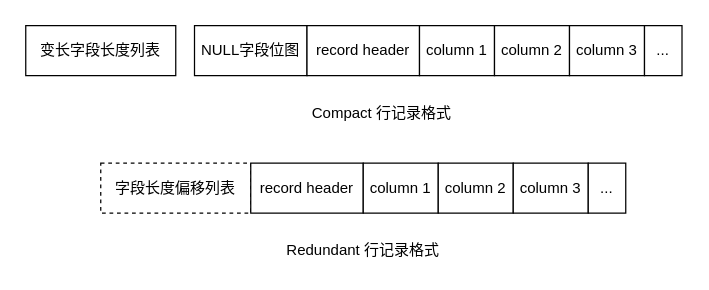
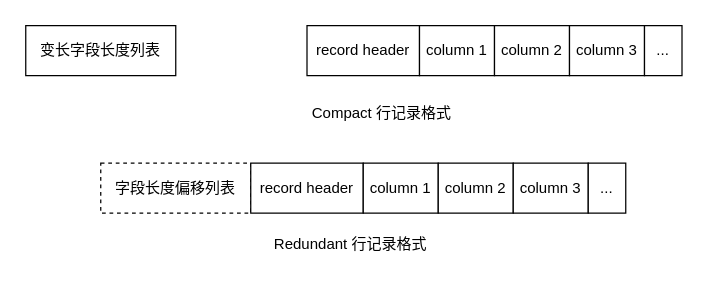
(251, 51) -> none
(363, 251) -> (351, 244)
